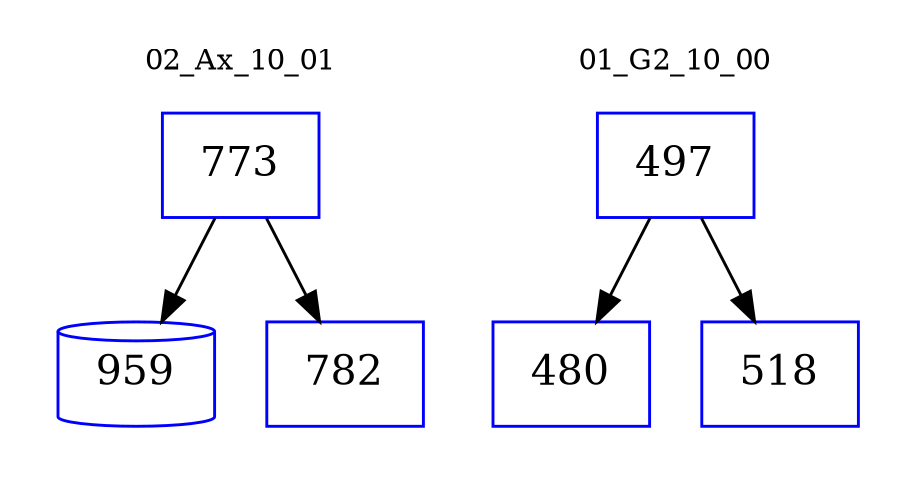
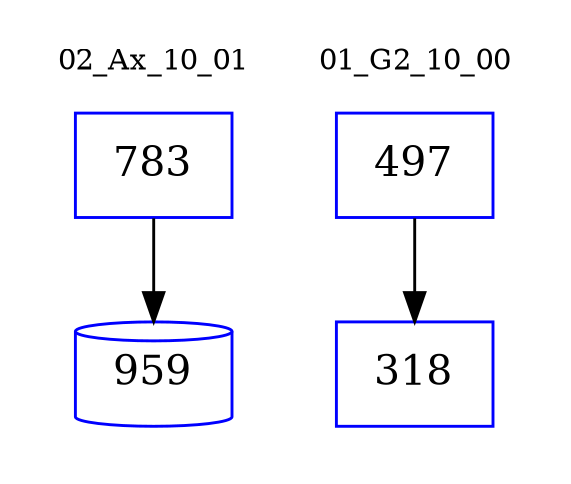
(241, 165) -> (154, 165)
(345, 374) -> none
(571, 374) -> none
(780, 374) -> (415, 374)
